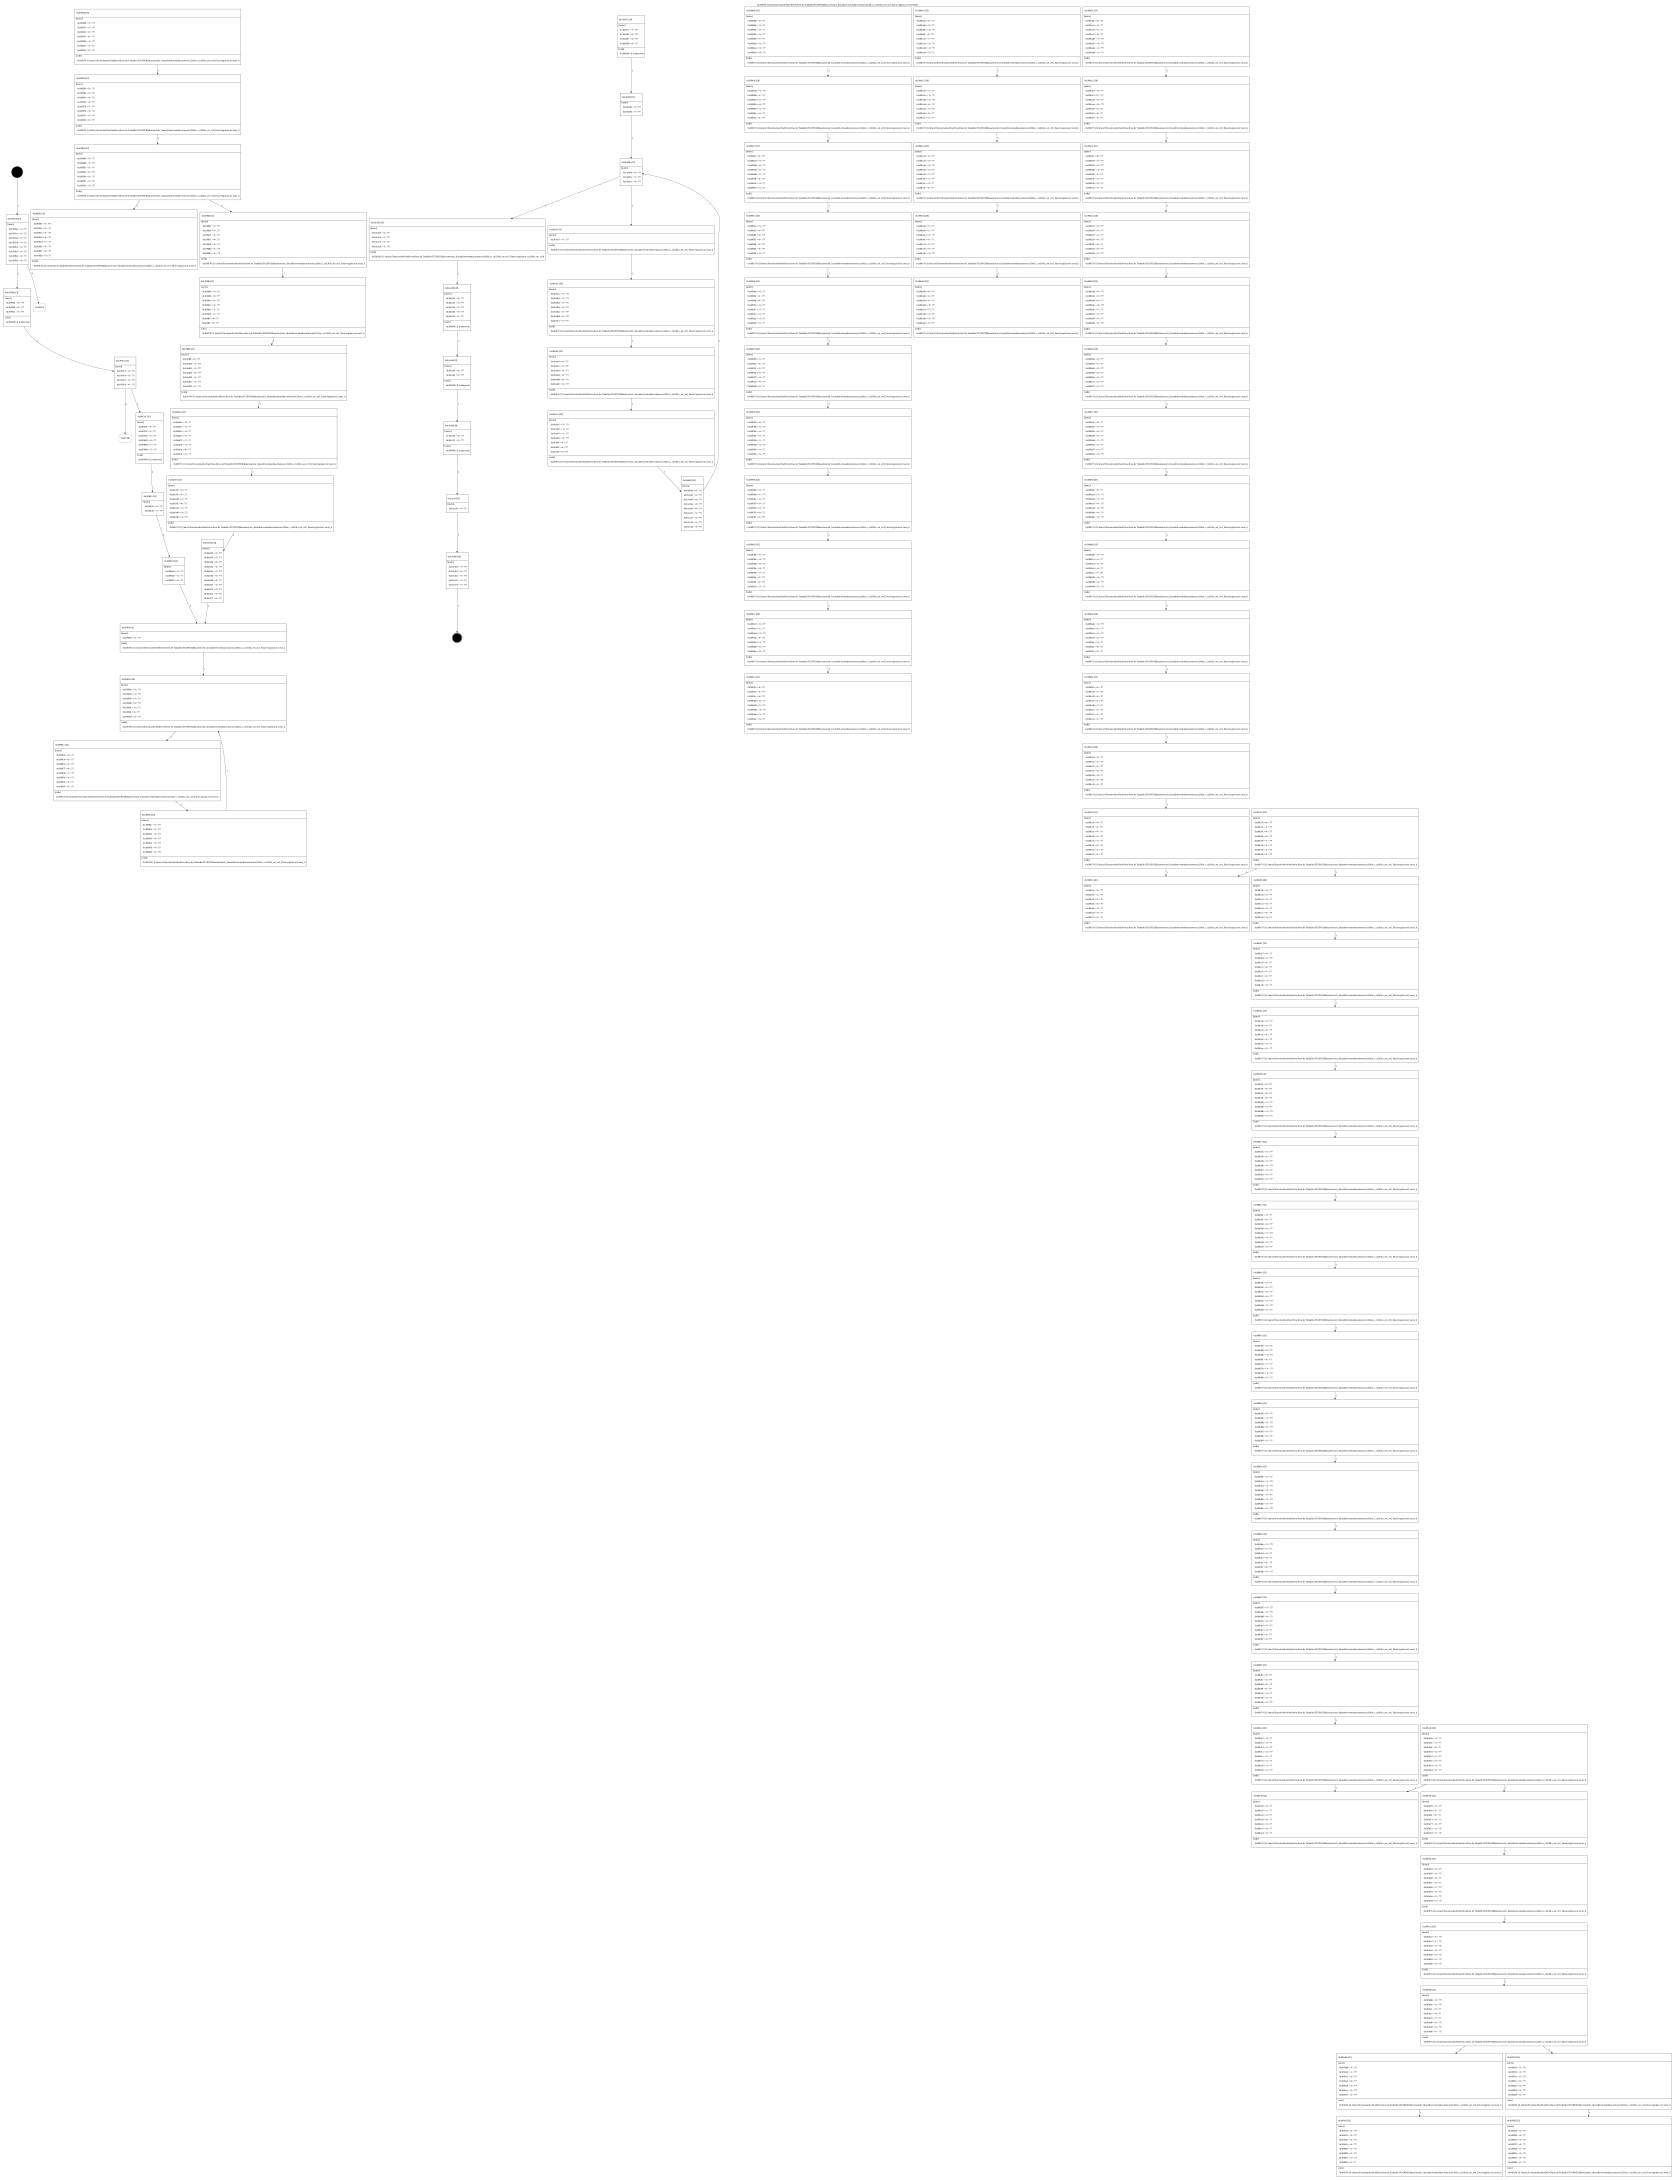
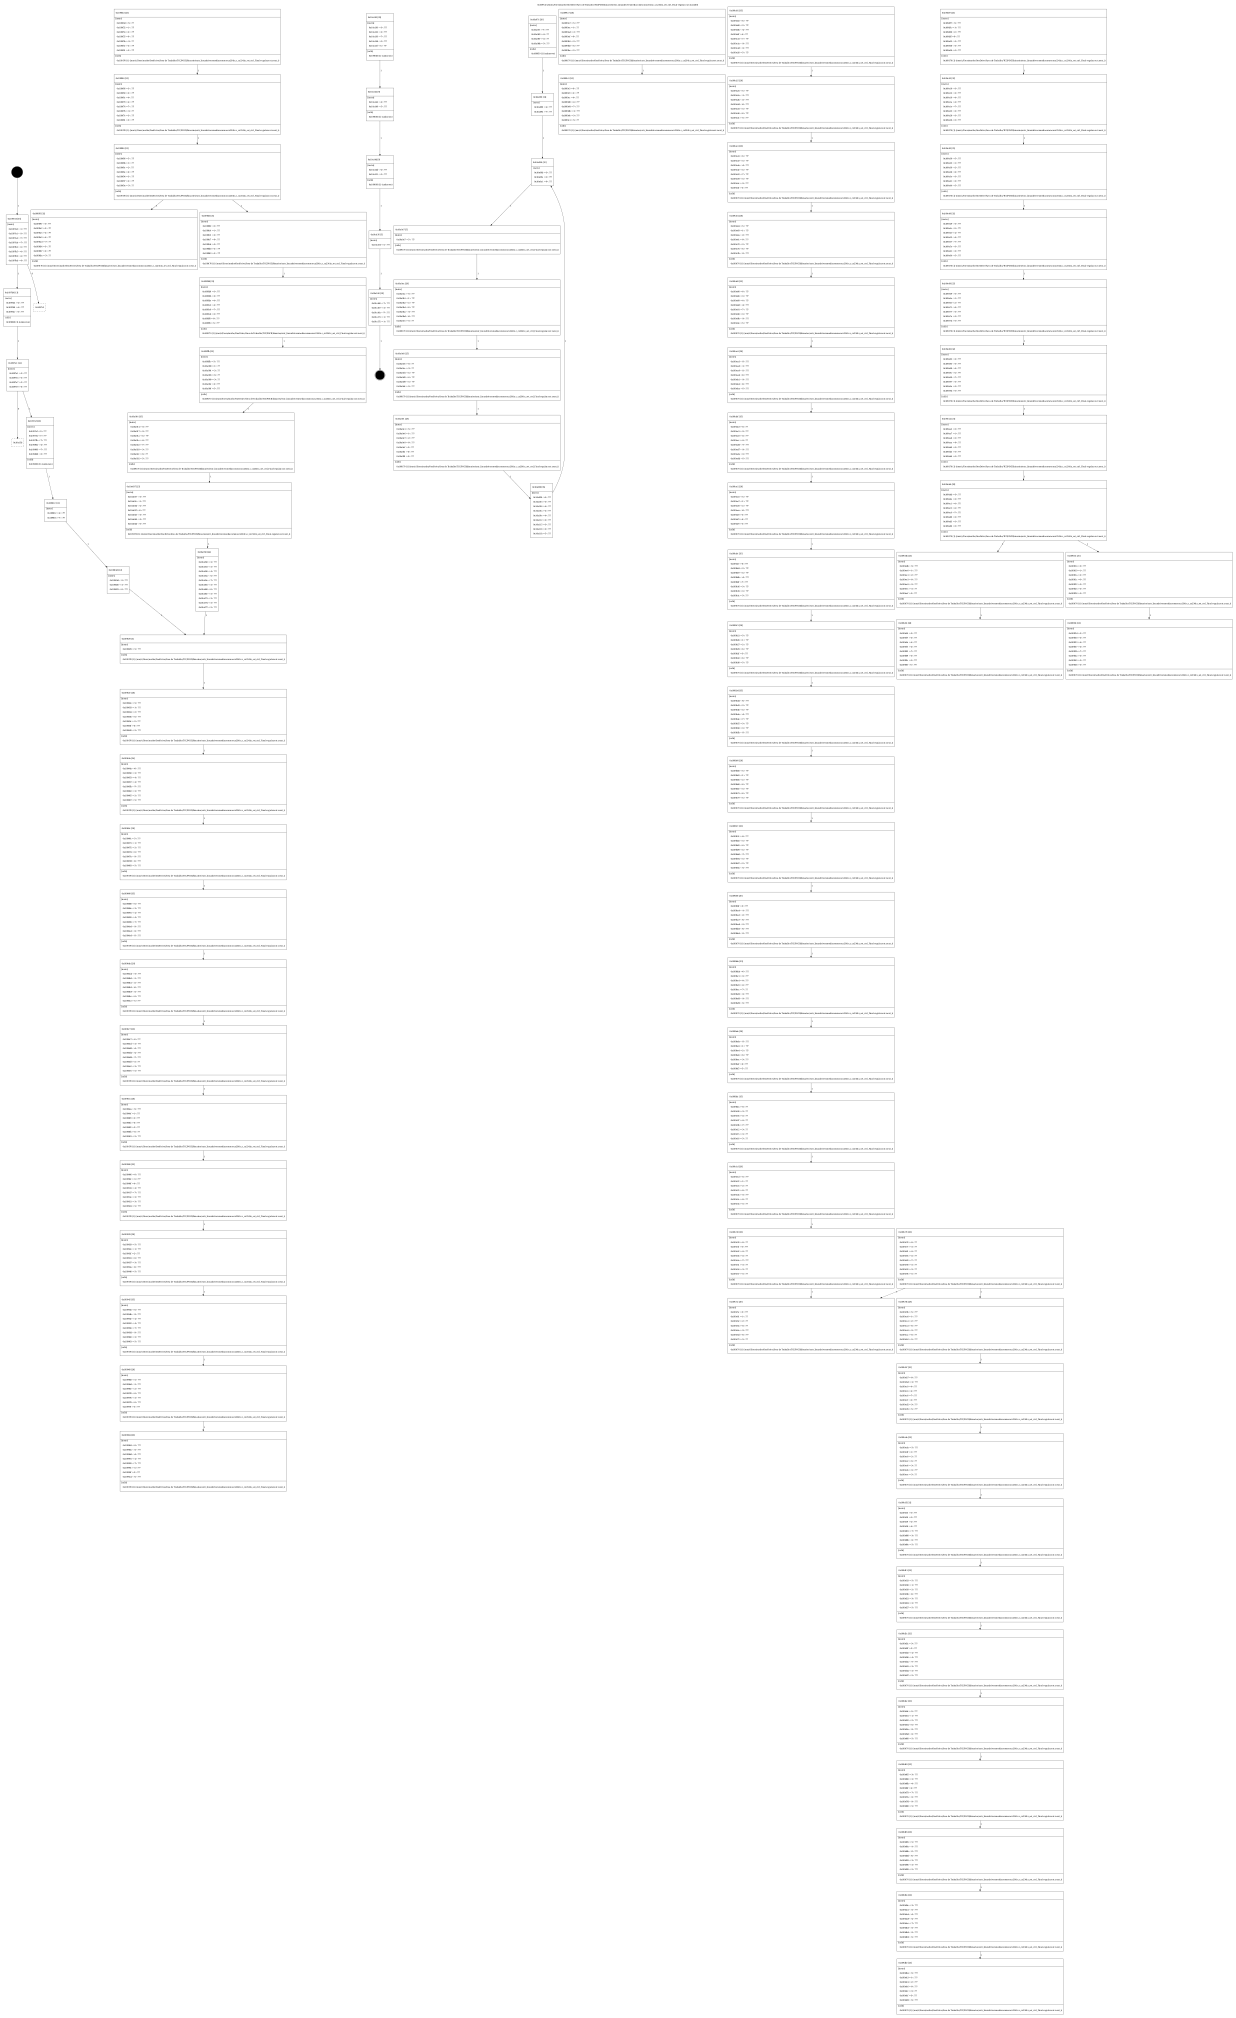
(457, 240) -> none
none -> (811, 375)
(828, 605) -> none
(226, 771) -> (203, 884)
(1335, 1623) -> none
(1417, 1788) -> (1024, 204)
